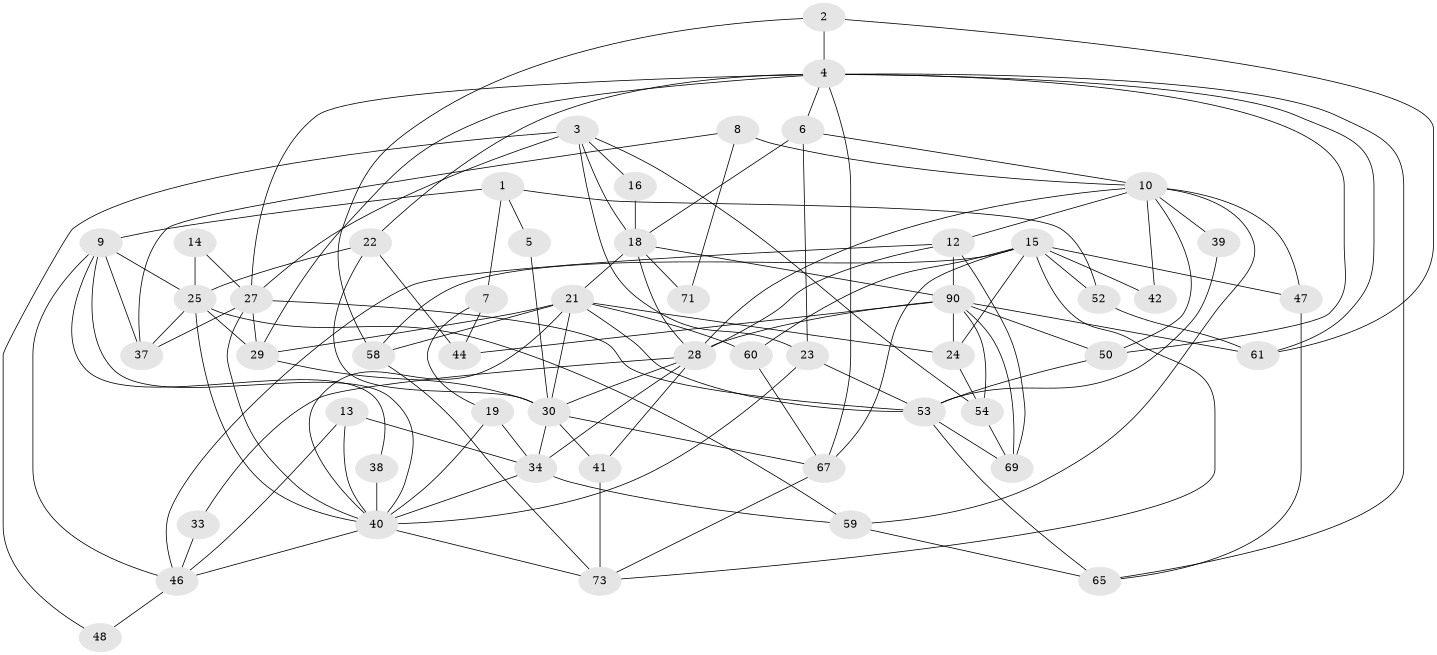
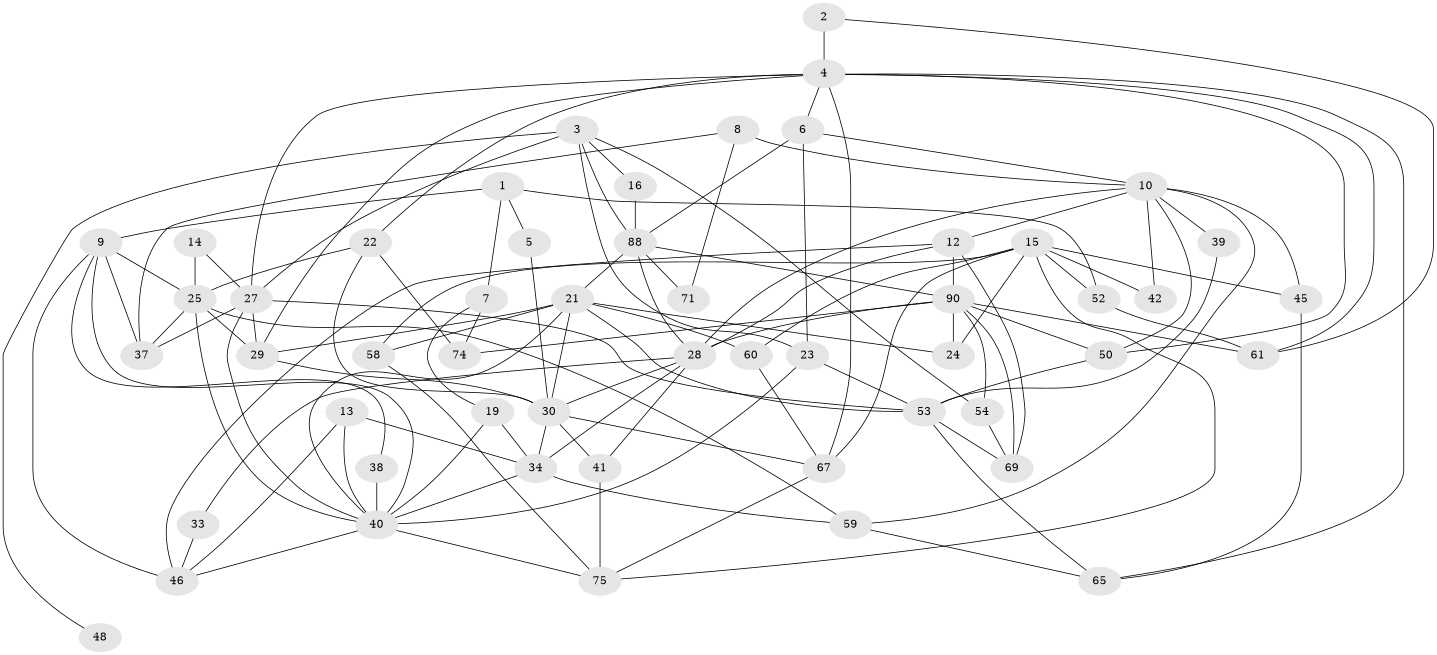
(500, 81) -> none
(635, 243) -> (635, 243)
(1301, 299) -> (1301, 299)
(460, 356) -> (460, 356)
(968, 384) -> none
(600, 581) -> (600, 581)
(139, 609) -> none
